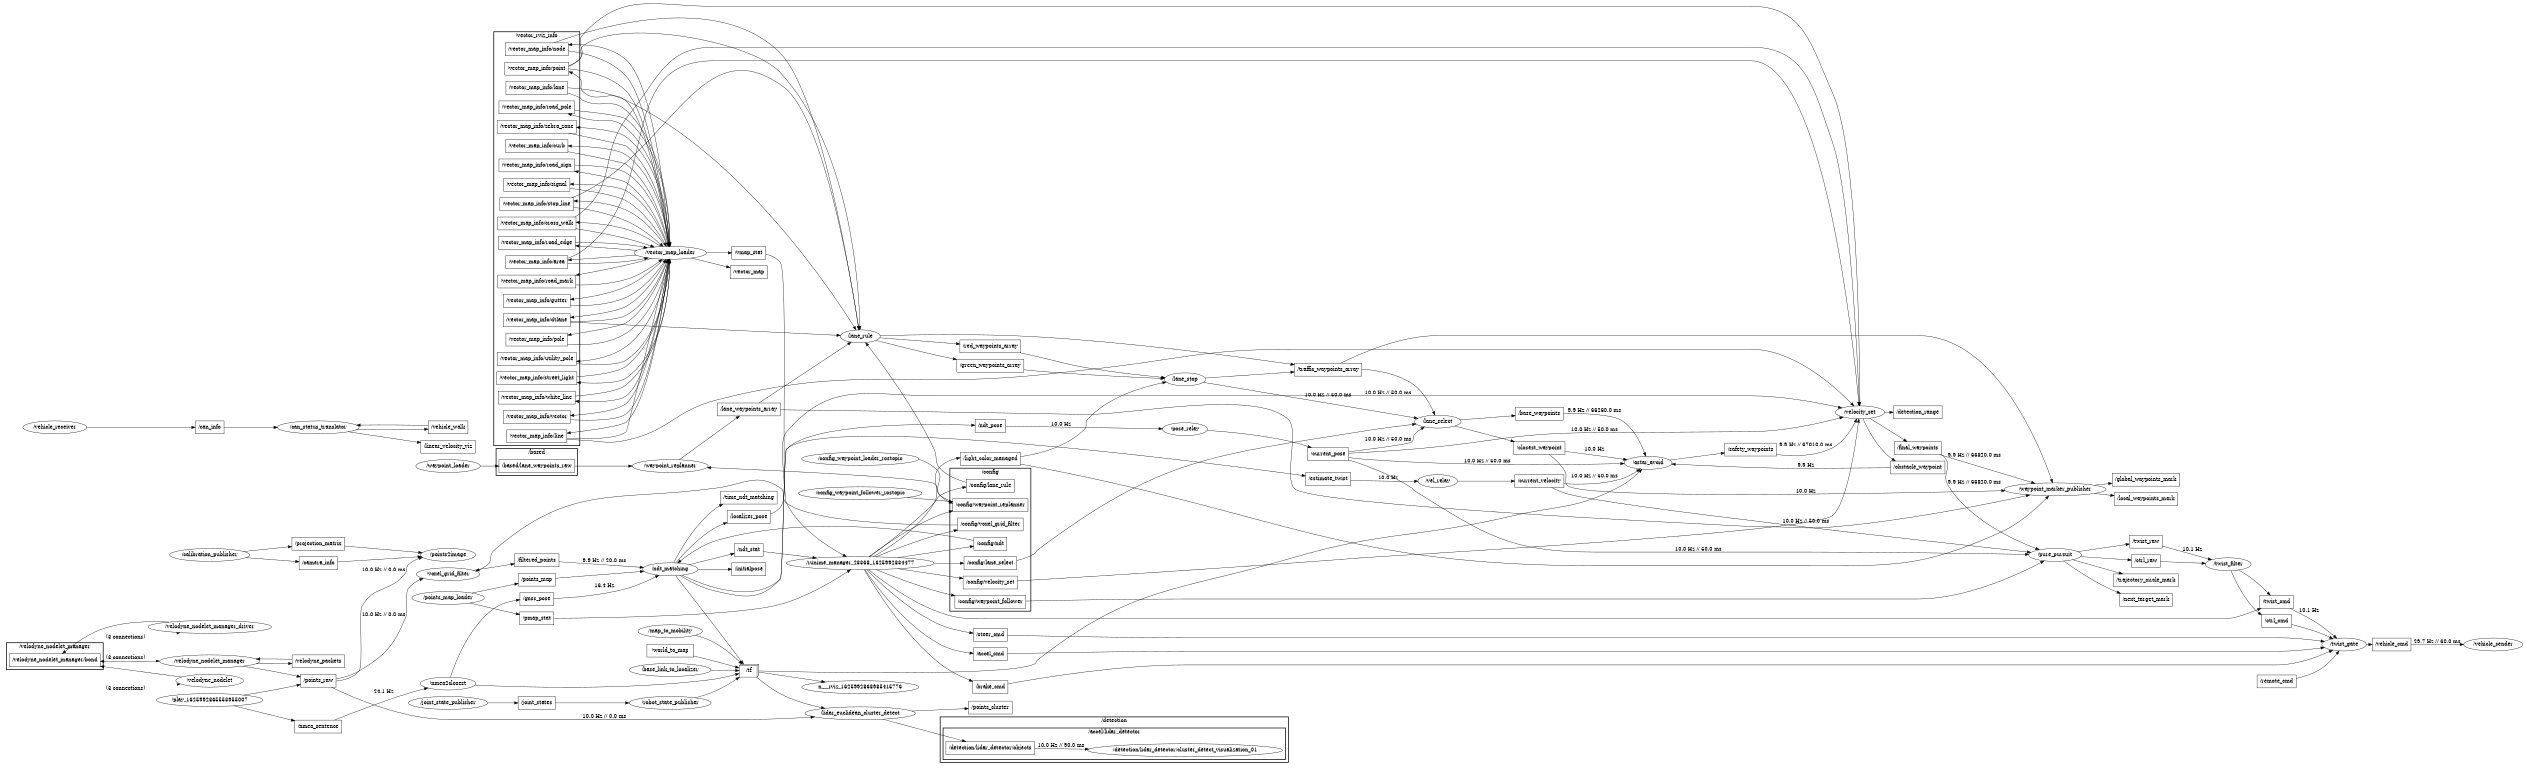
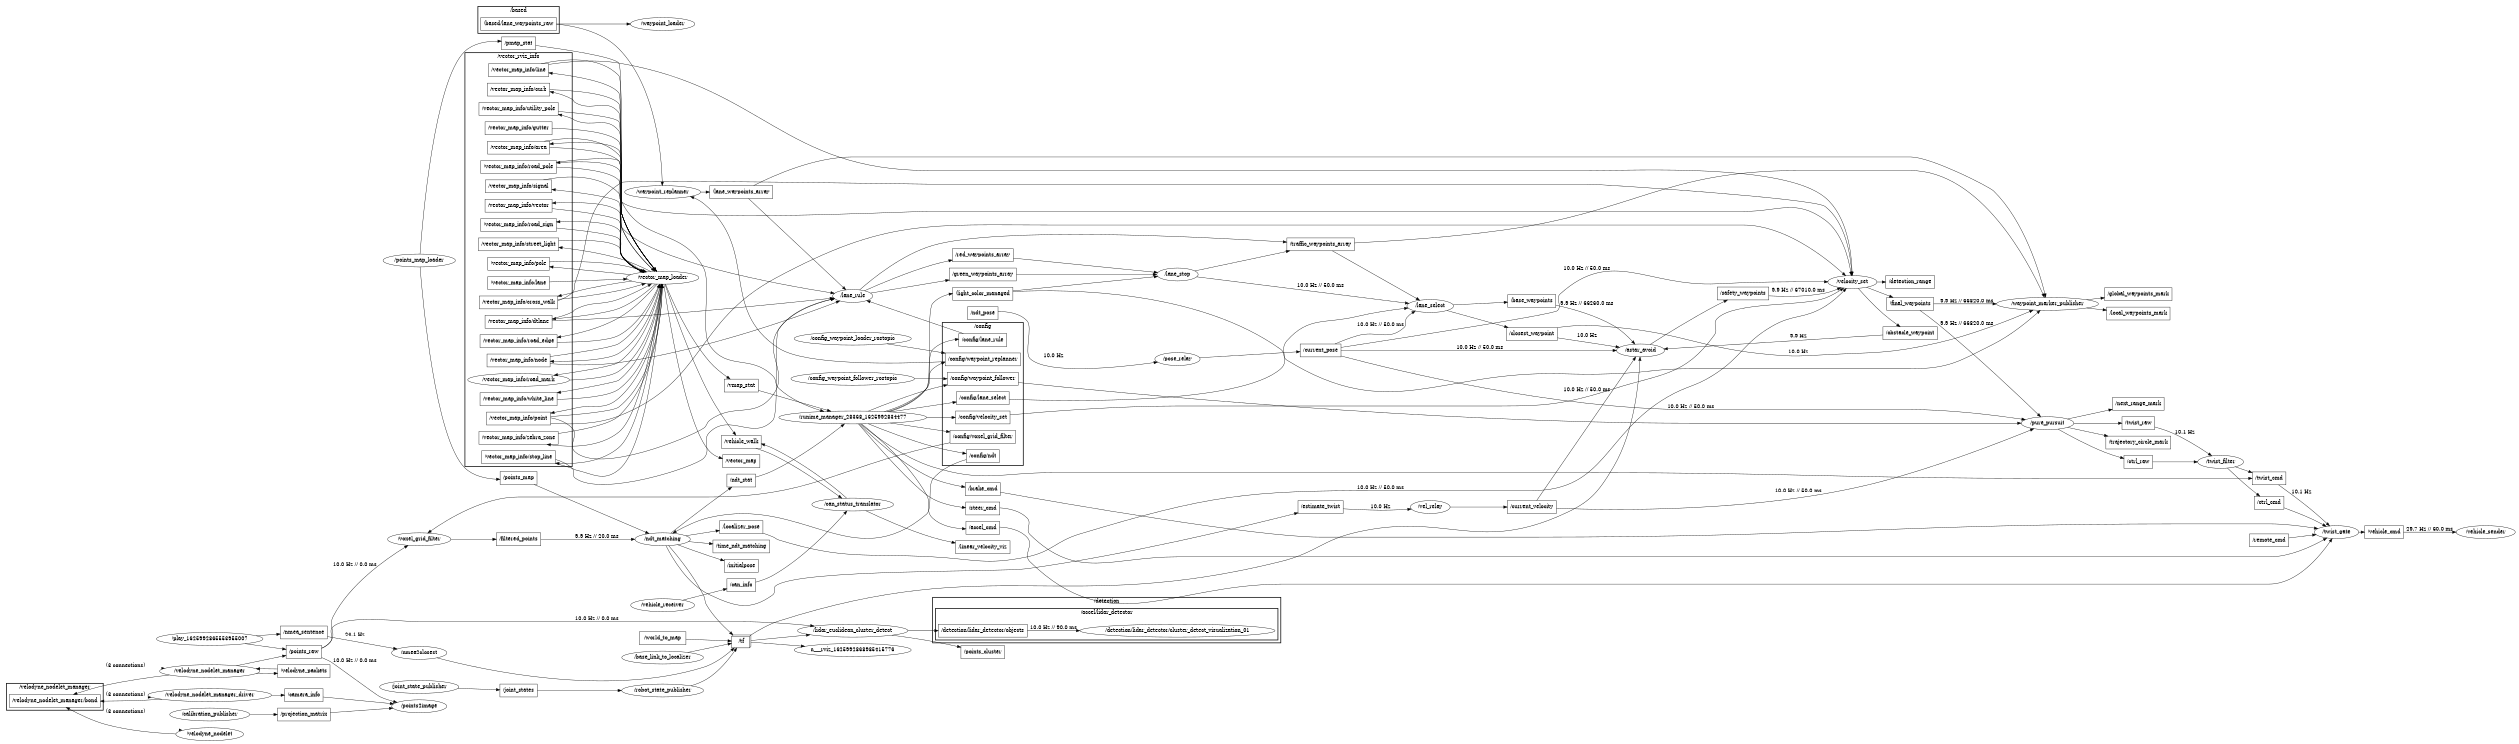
(733, 178) -> (660, 251)
(537, 282) -> (519, 380)
(623, 288) -> (695, 365)
(801, 440) -> none
(488, 466) -> (592, 24)
(928, 499) -> (926, 379)
(271, 560) -> (276, 695)
(537, 599) -> none
(2146, 600) -> (2138, 404)
(670, 631) -> none
